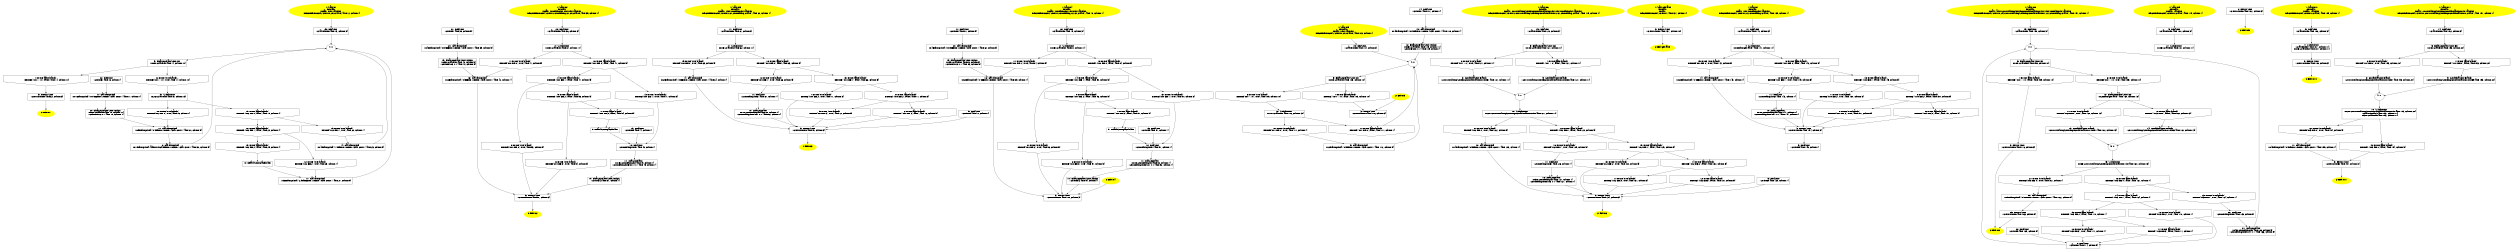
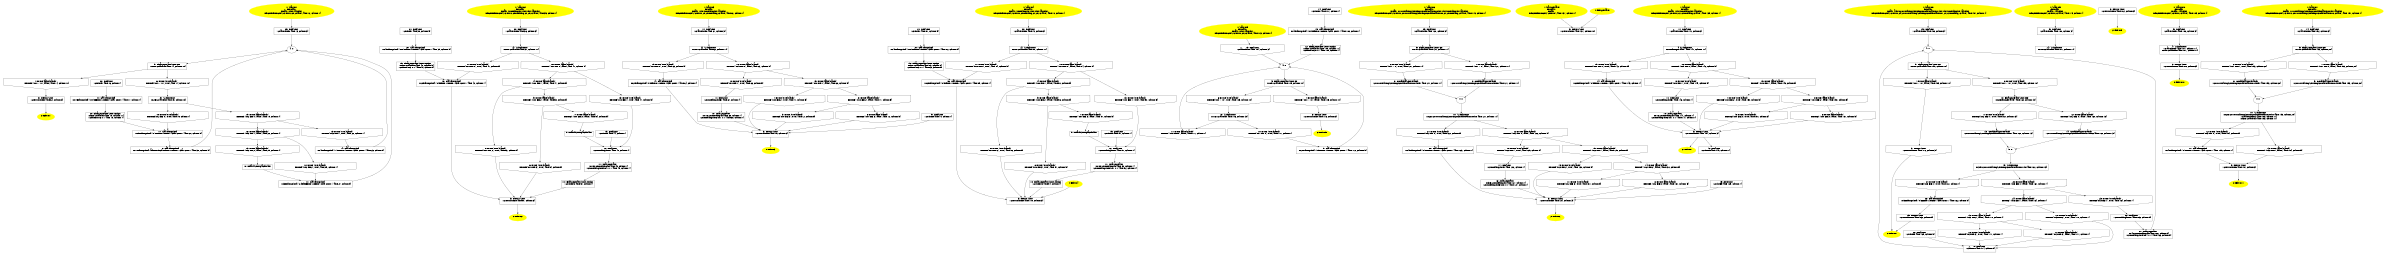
(1663, 39) -> (1590, 21)
(1360, 48) -> (1252, 50)
(1387, 105) -> (1321, 125)
(2017, 147) -> (1919, 150)
none -> (1687, 150)
